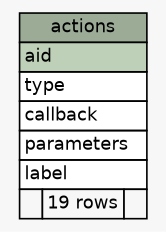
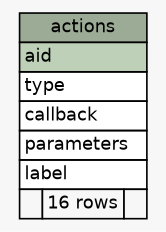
(83, 203) -> (83, 203)
